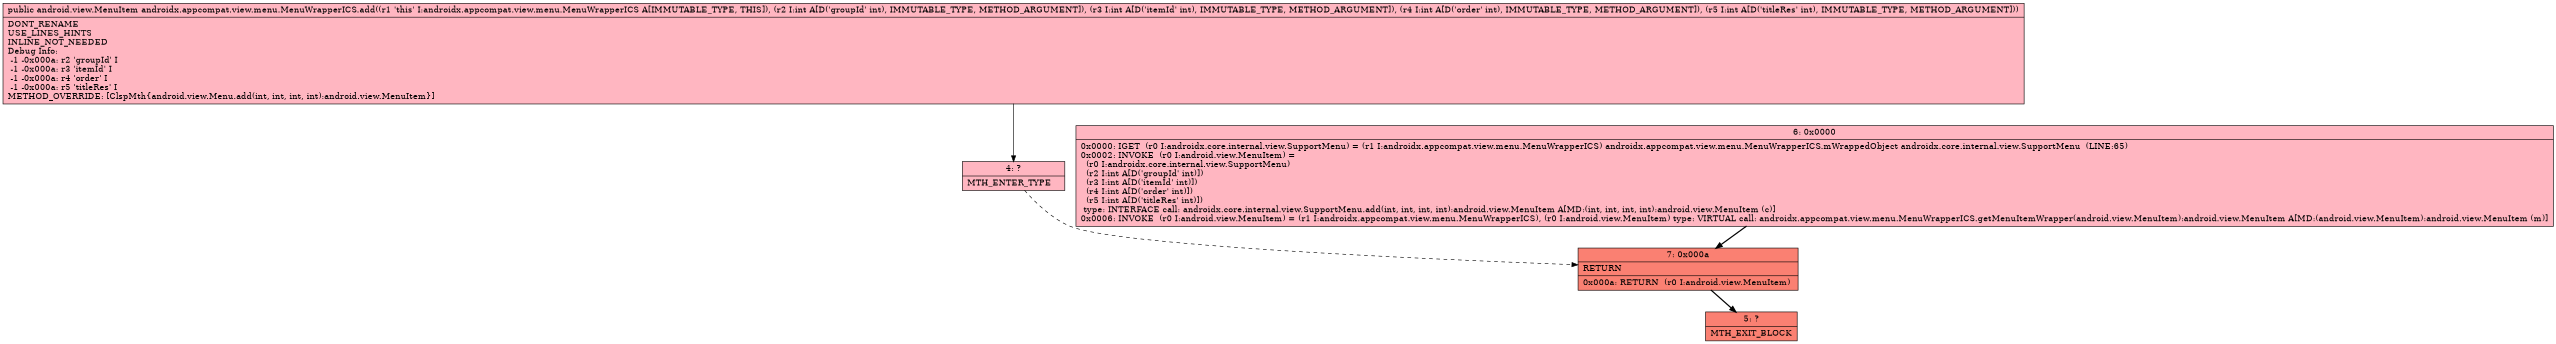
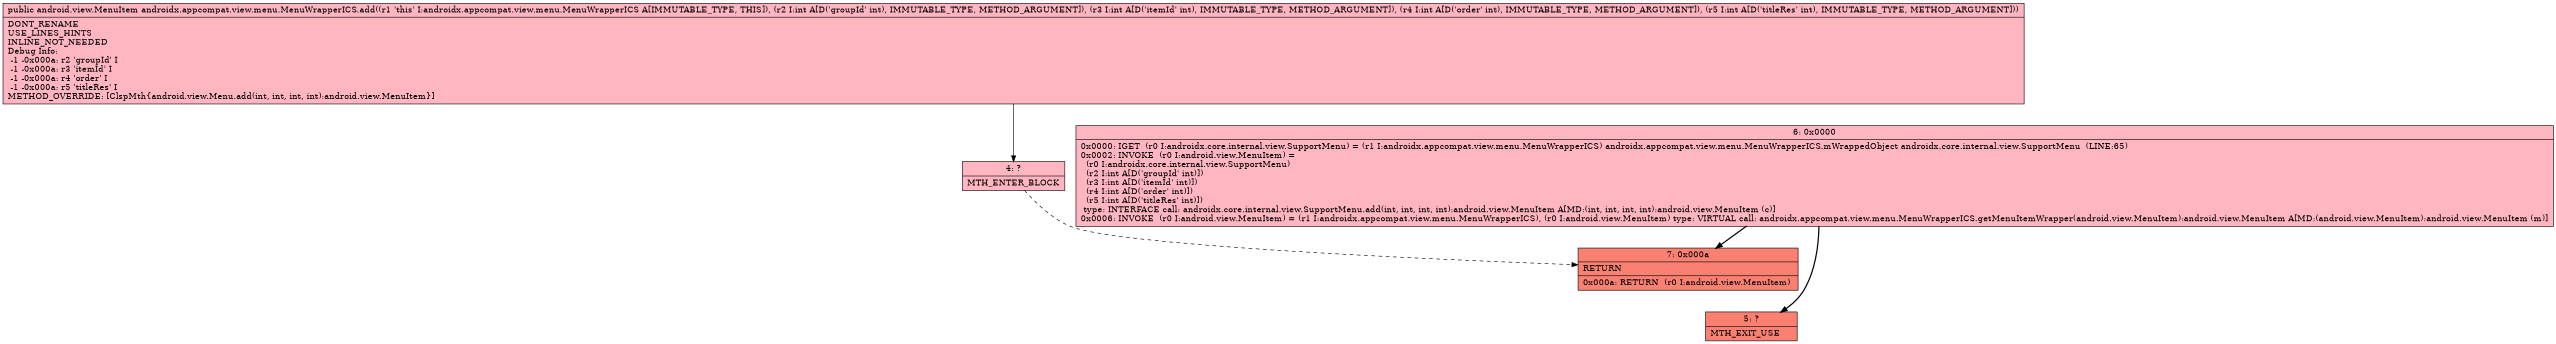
(1009, 183) -> (1014, 183)
(1721, 299) -> (1812, 272)
(1751, 333) -> (1745, 333)
